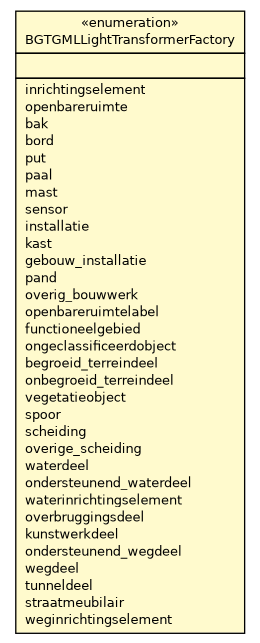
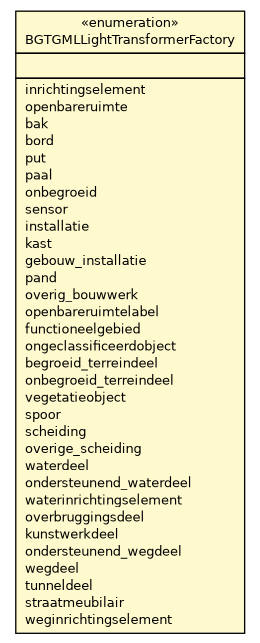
(41, 193) -> (61, 193)
